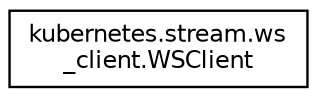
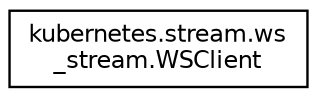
(158, 49) -> (158, 49)
